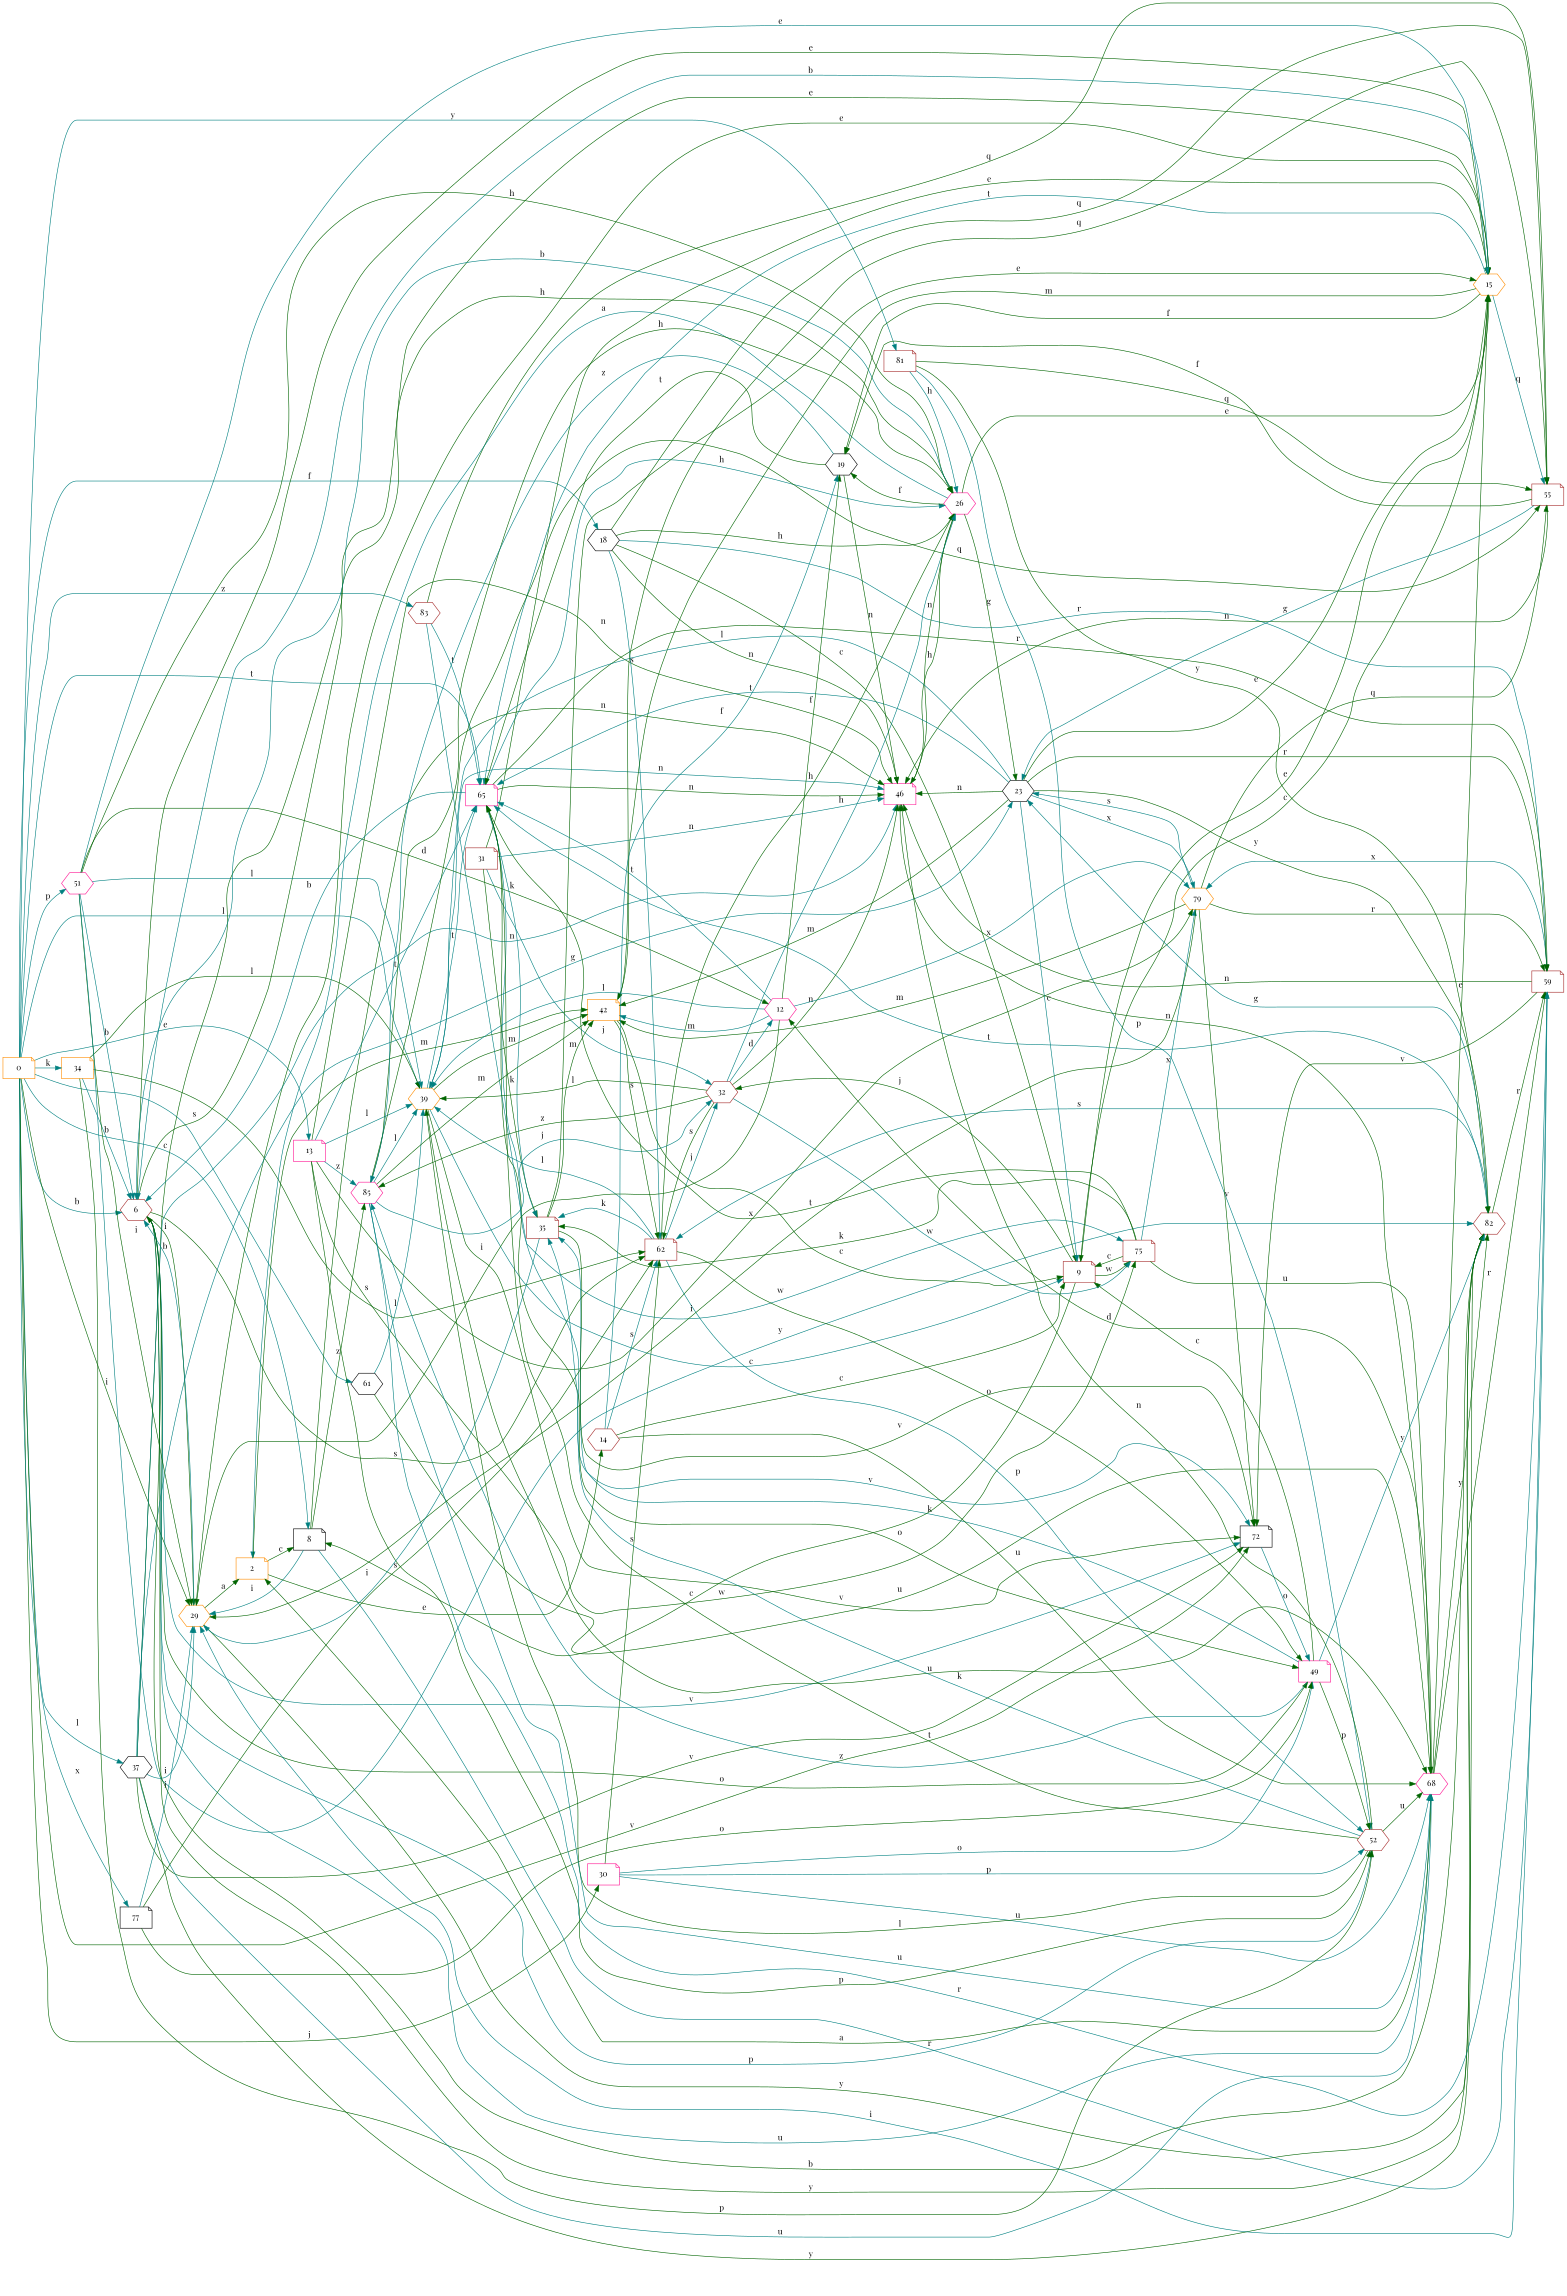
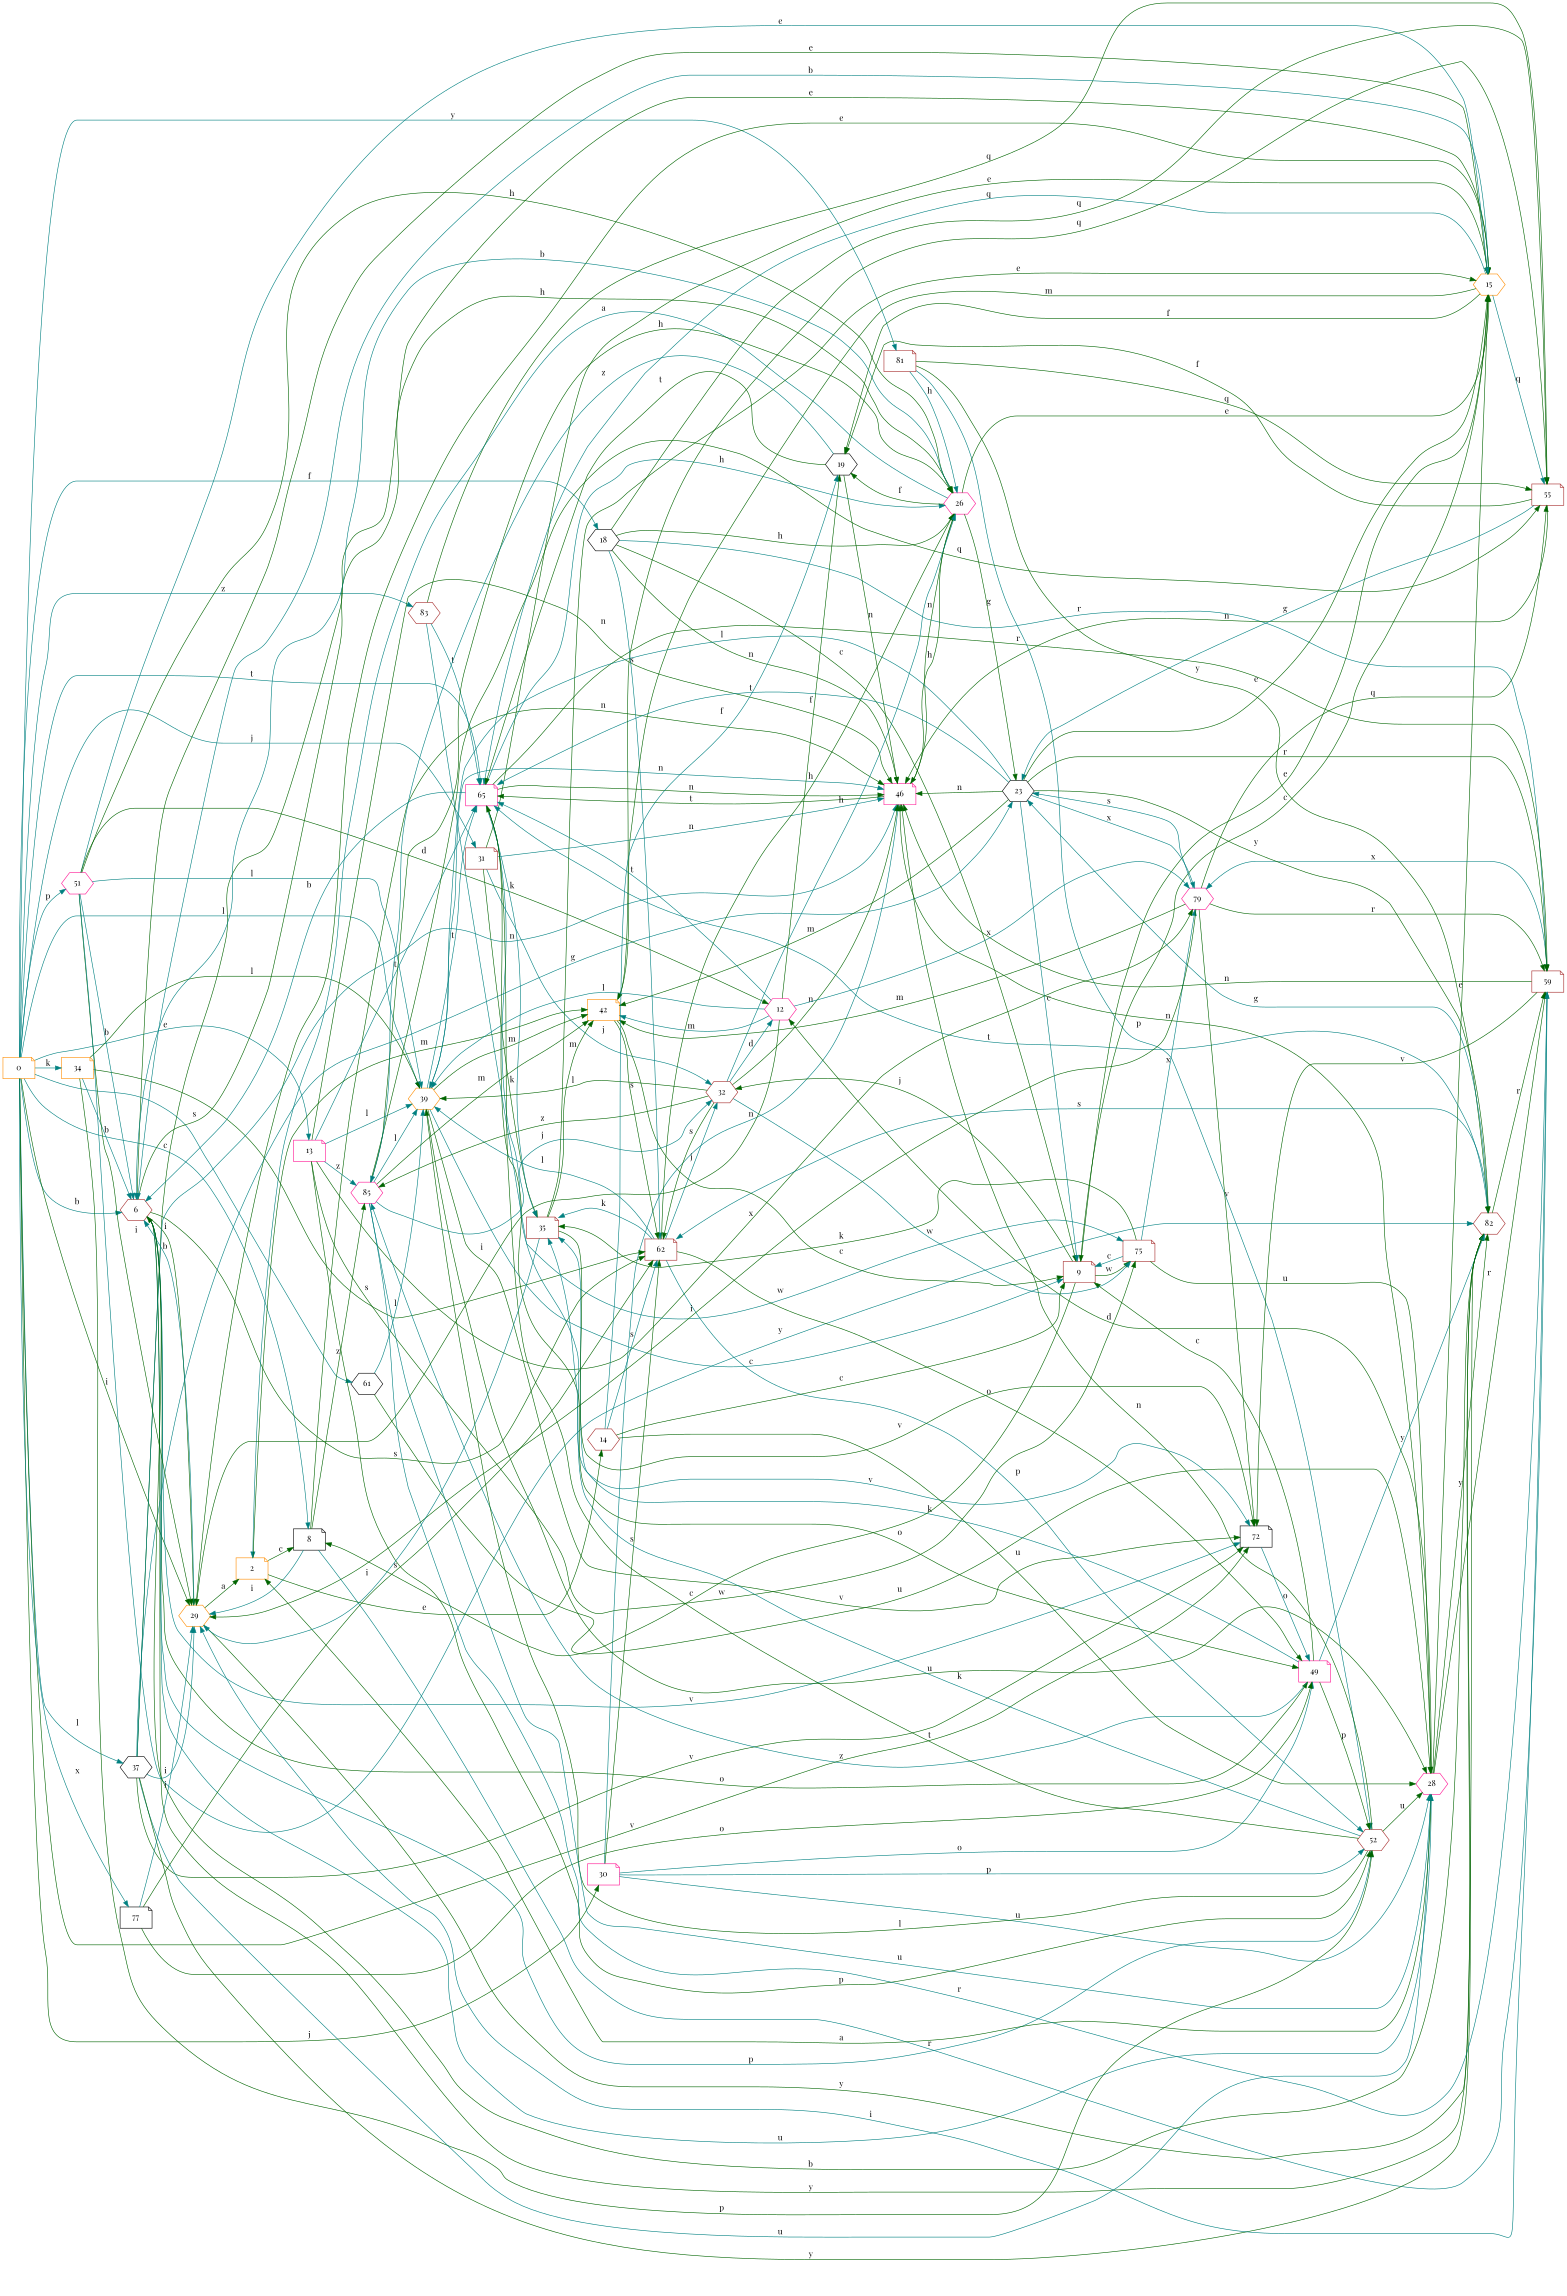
(989, 194) -> (989, 194)
none -> (140, 712)
(1198, 899) -> (1198, 899)
(711, 1207) -> (694, 804)
(1112, 1260) -> (1112, 1260)
none -> (631, 1317)
(1432, 1784) -> (1432, 1784)
